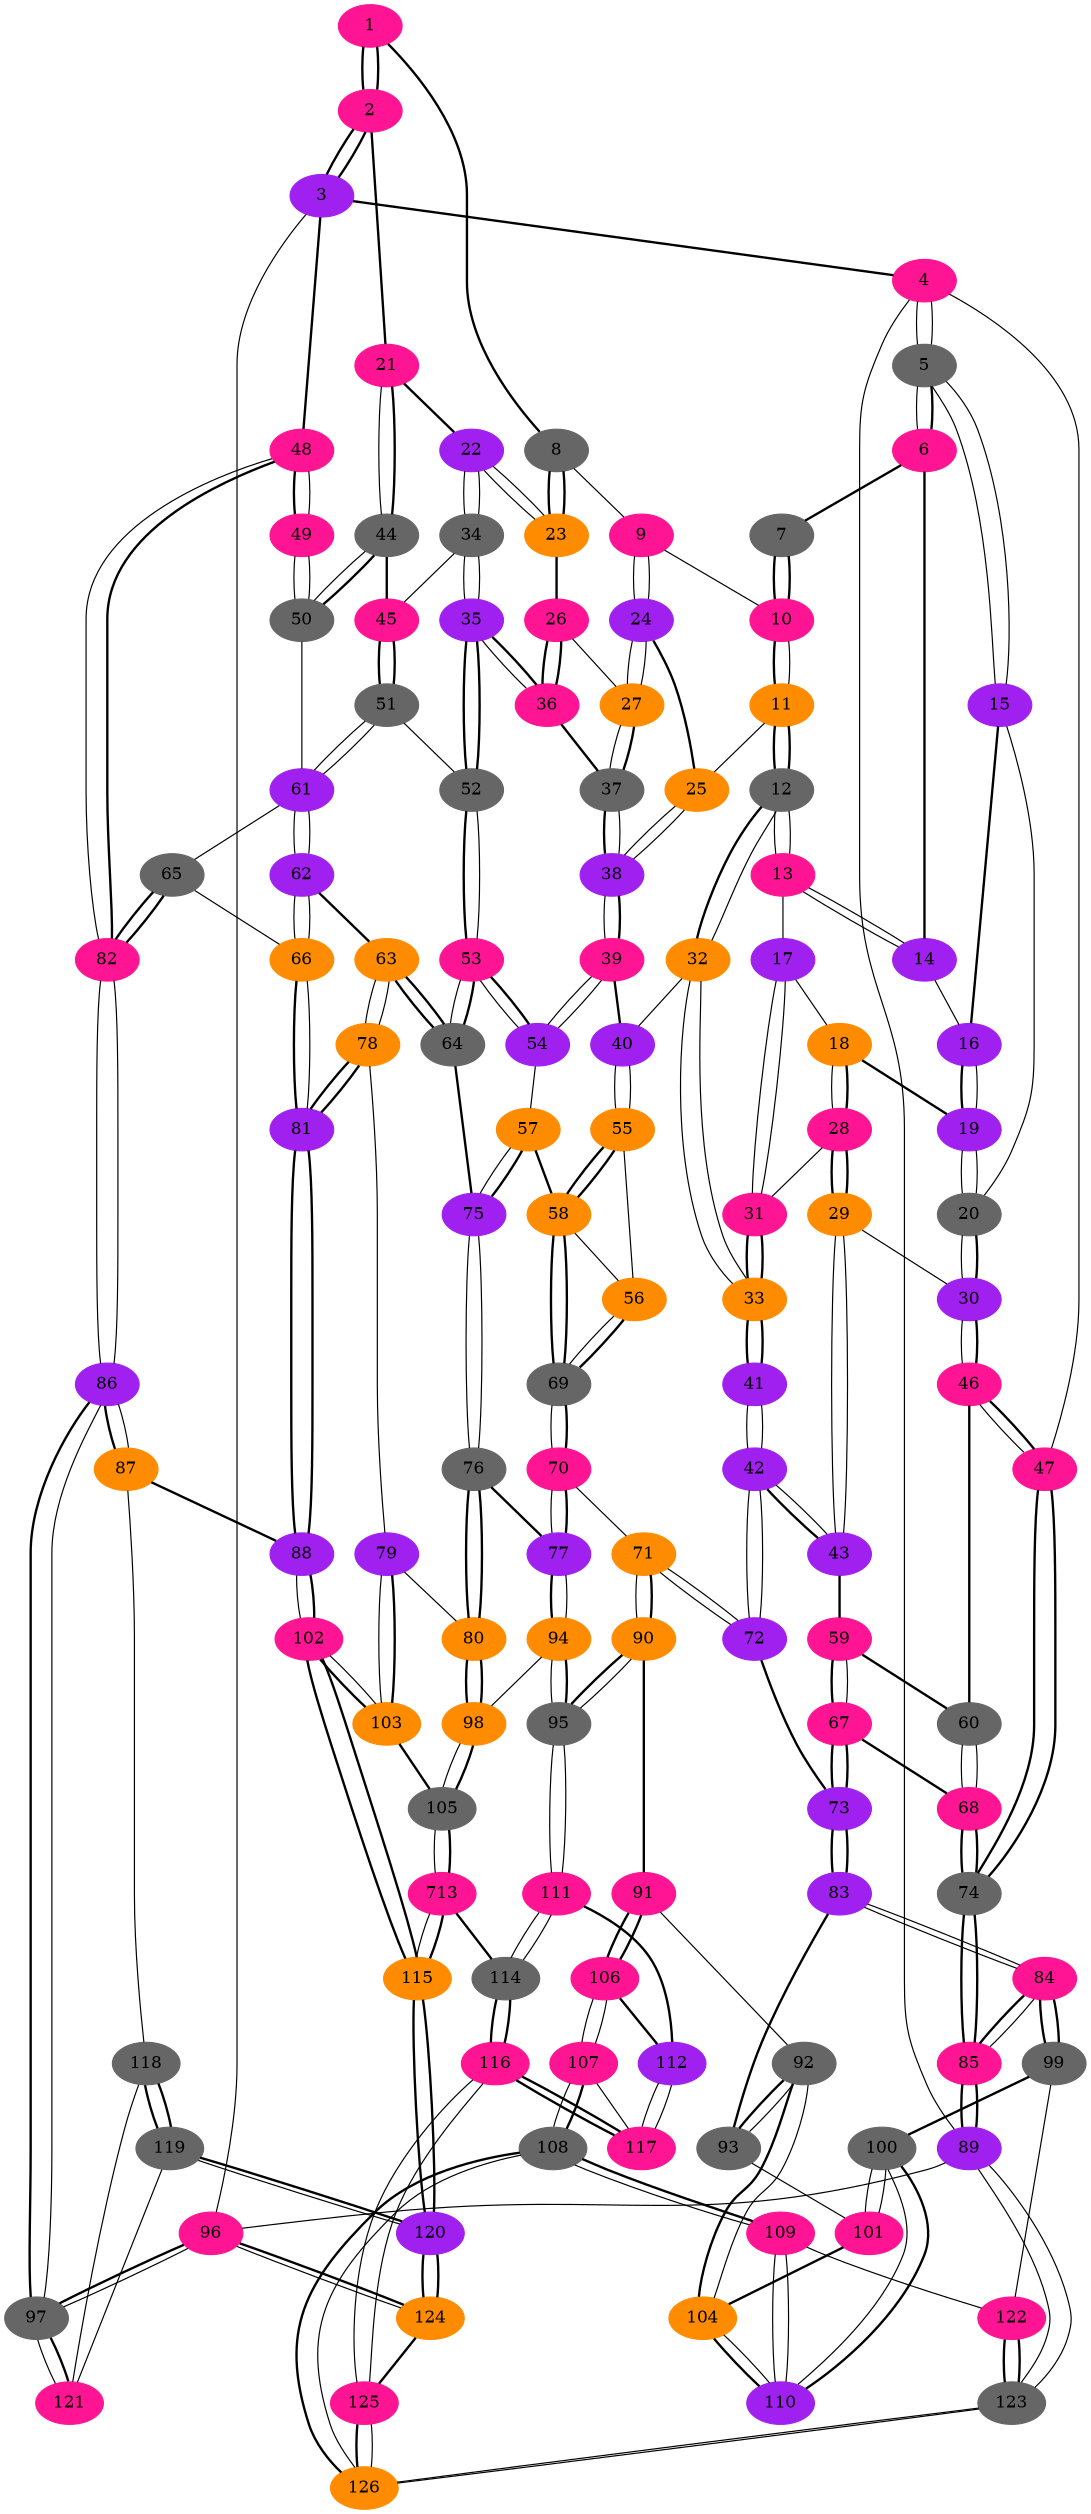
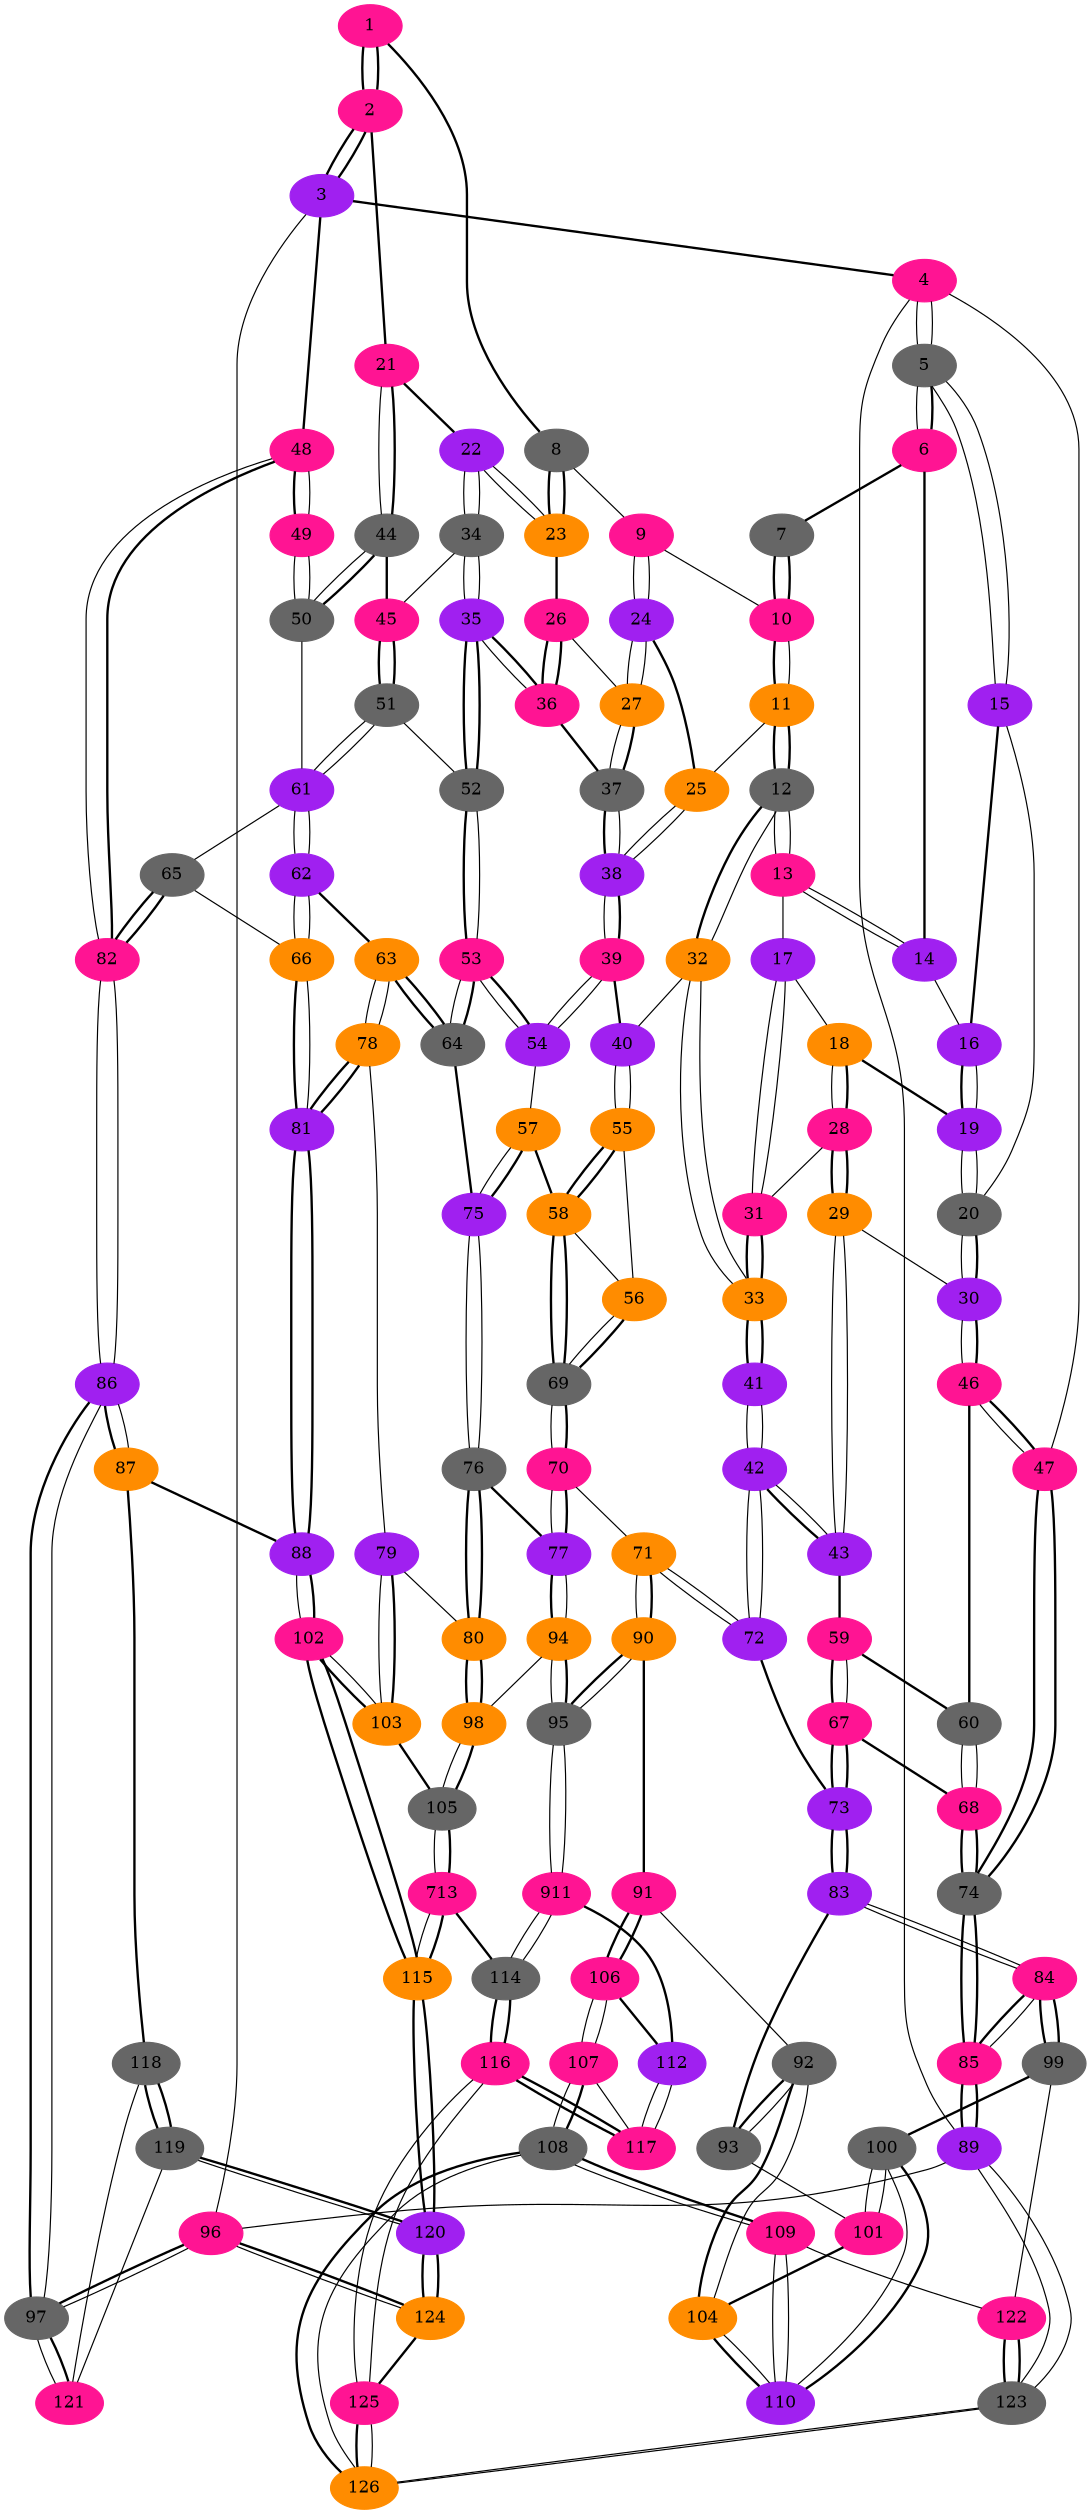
(134, 1766) -> (134, 1766)
(557, 1894) -> (557, 1894)
